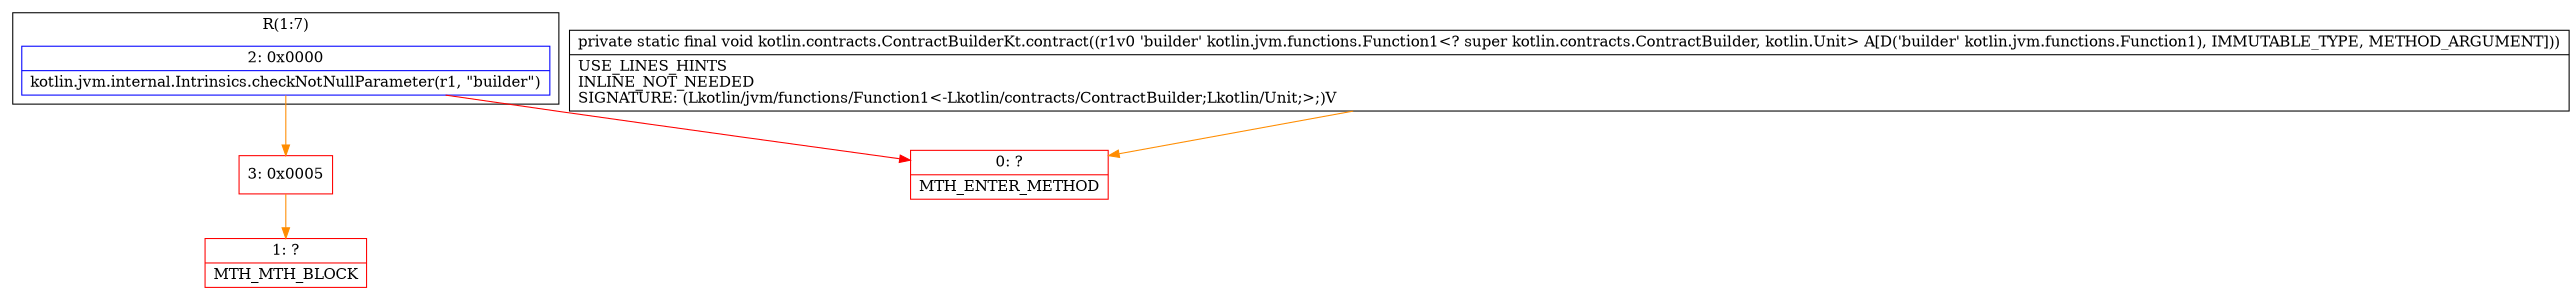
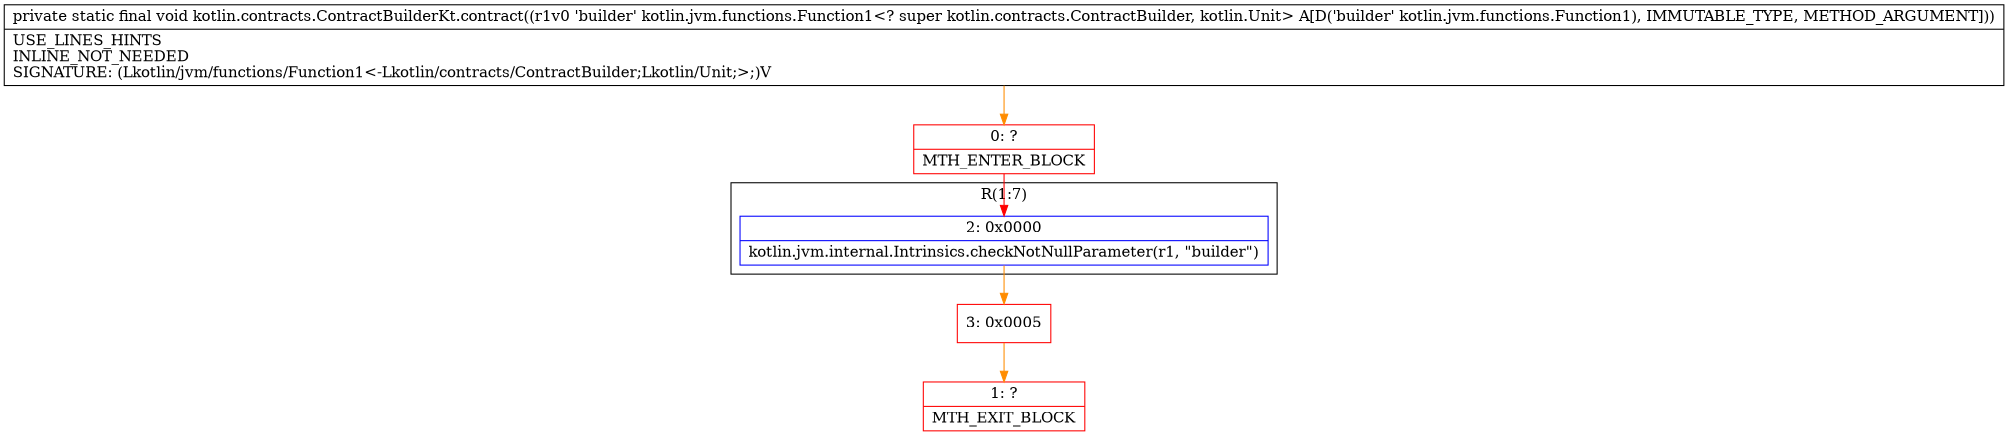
(673, 127) -> (1004, 189)
(1009, 186) -> (1004, 161)
(286, 275) -> (1004, 418)
